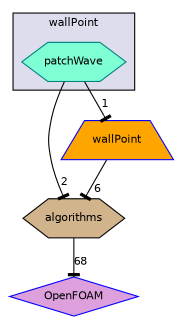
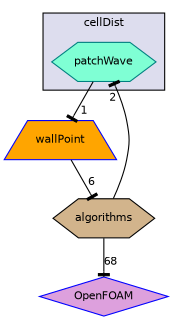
(74, 23) -> (104, 23)
(49, 137) -> (129, 143)
